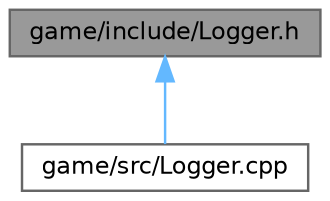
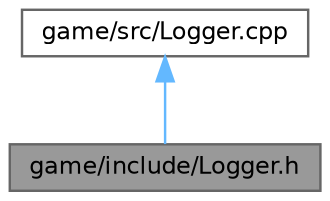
(165, 113) -> (165, 113)
